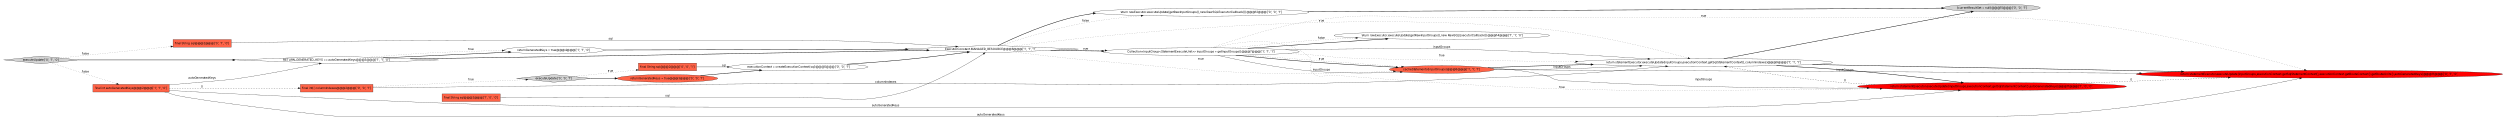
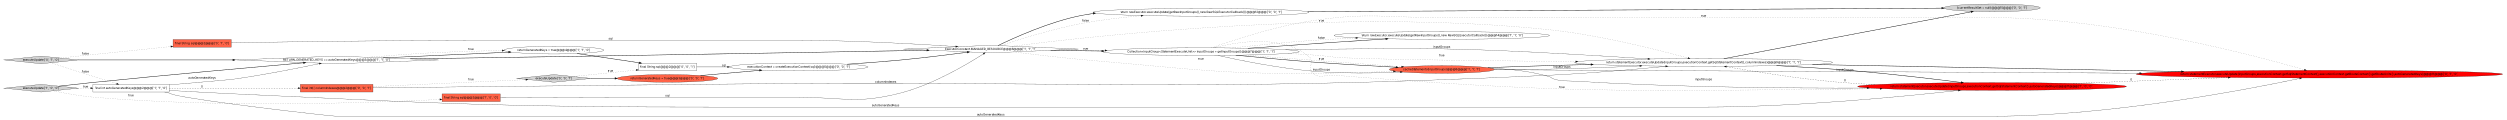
(755, 50) -> (608, 58)
(667, 67) -> (667, 67)
none -> (41, 88)
(131, 88) -> (131, 88)
